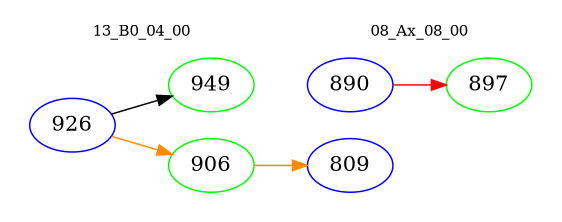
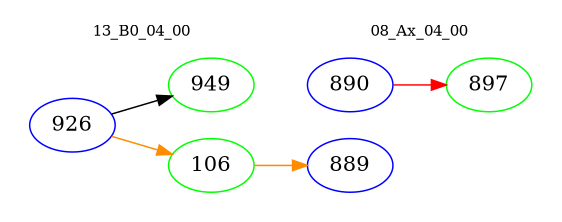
(420, 32) -> (420, 32)
(211, 165) -> (211, 165)
(350, 165) -> (350, 165)
